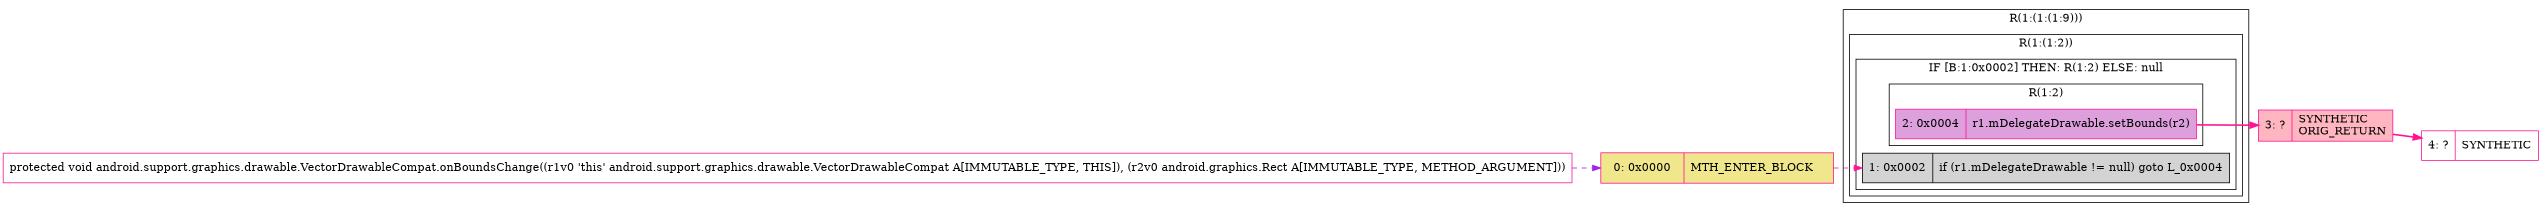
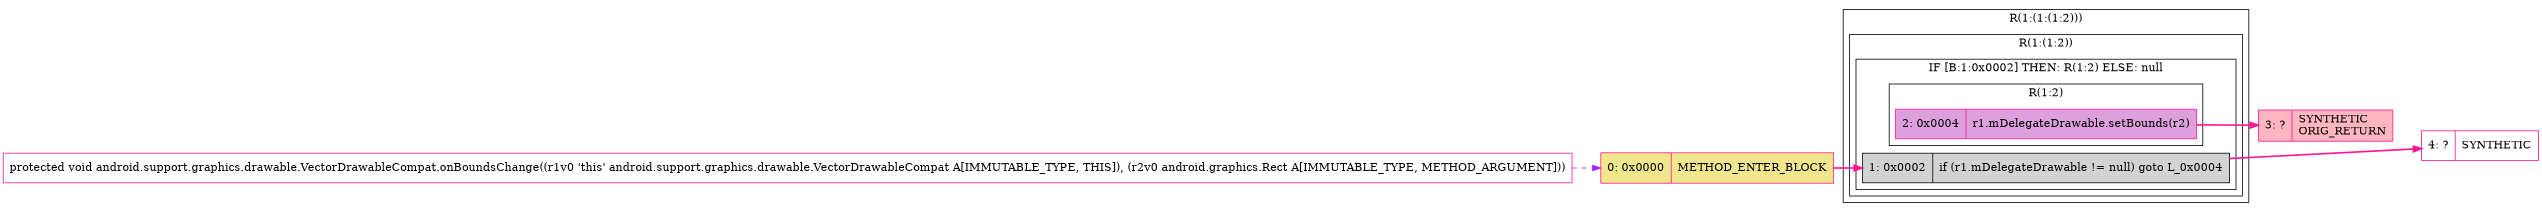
(2046, 19) -> (2046, 19)
(2403, 136) -> (2321, 154)
(1752, 168) -> (1752, 168)
(1844, 168) -> (1844, 168)
